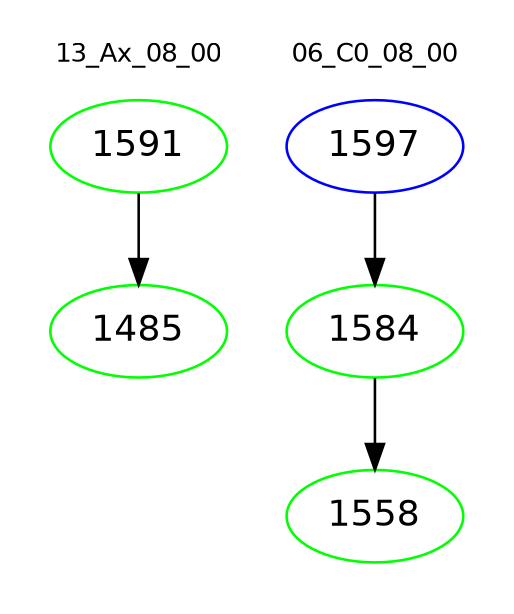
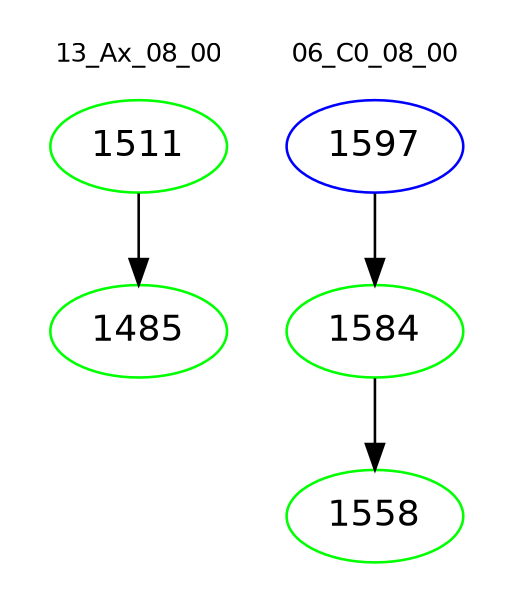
(139, 146) -> (139, 146)
